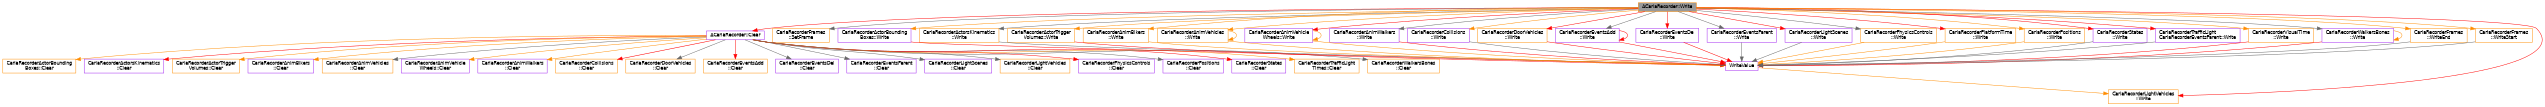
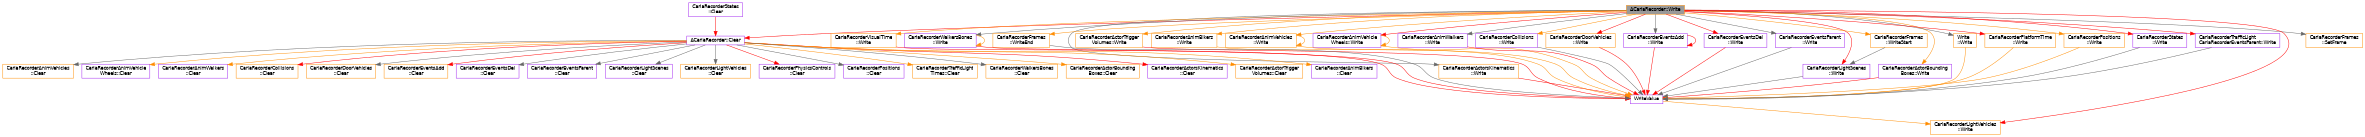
(1899, 35) -> (1965, 40)
(990, 51) -> (716, 24)
(2297, 53) -> (1870, 55)
(1360, 55) -> (1572, 87)
